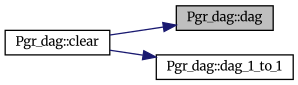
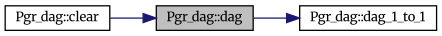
(126, 53) -> (270, 18)
